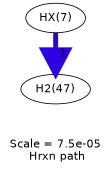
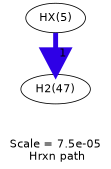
(56, 18) -> (56, 18)
